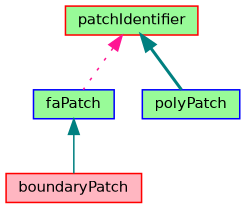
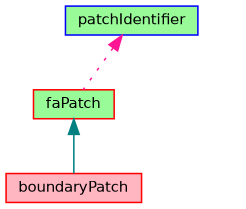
(132, 21) -> (132, 21)
(74, 104) -> (74, 104)
(191, 104) -> none
